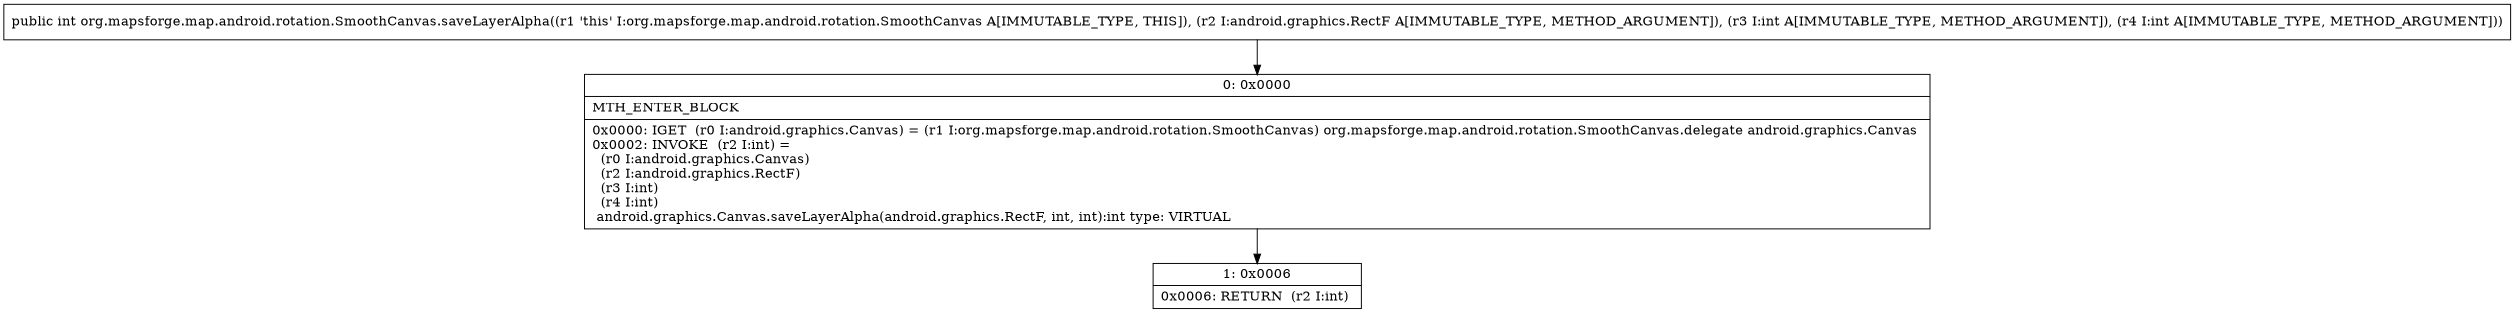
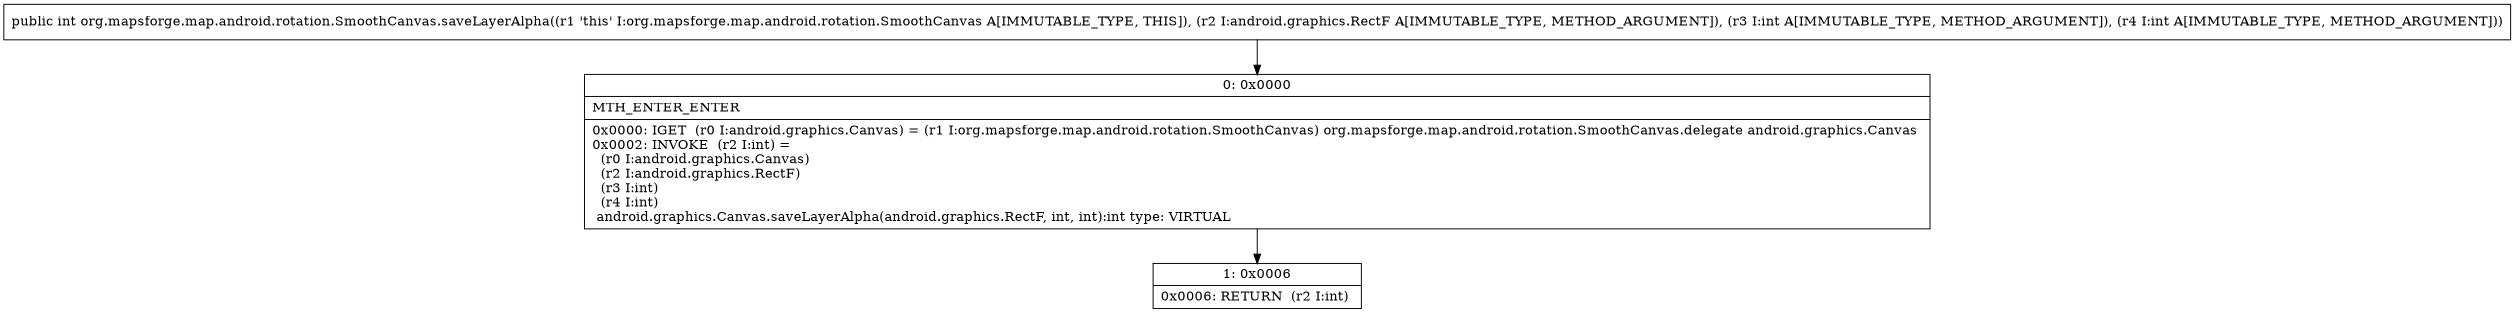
(666, 107) -> (666, 107)
